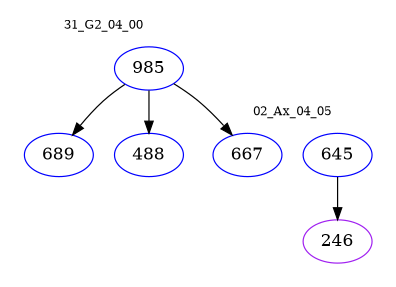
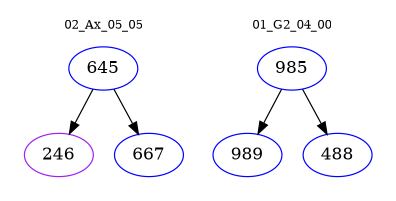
(104, 26) -> (293, 26)
(293, 112) -> (104, 26)
(211, 113) -> (123, 106)
(59, 155) -> (247, 155)
